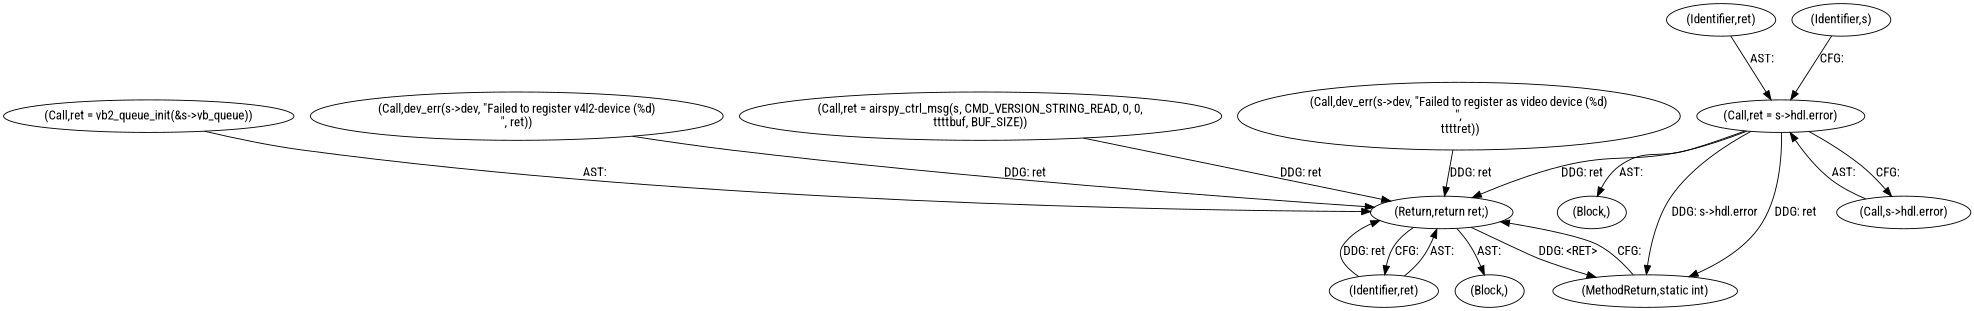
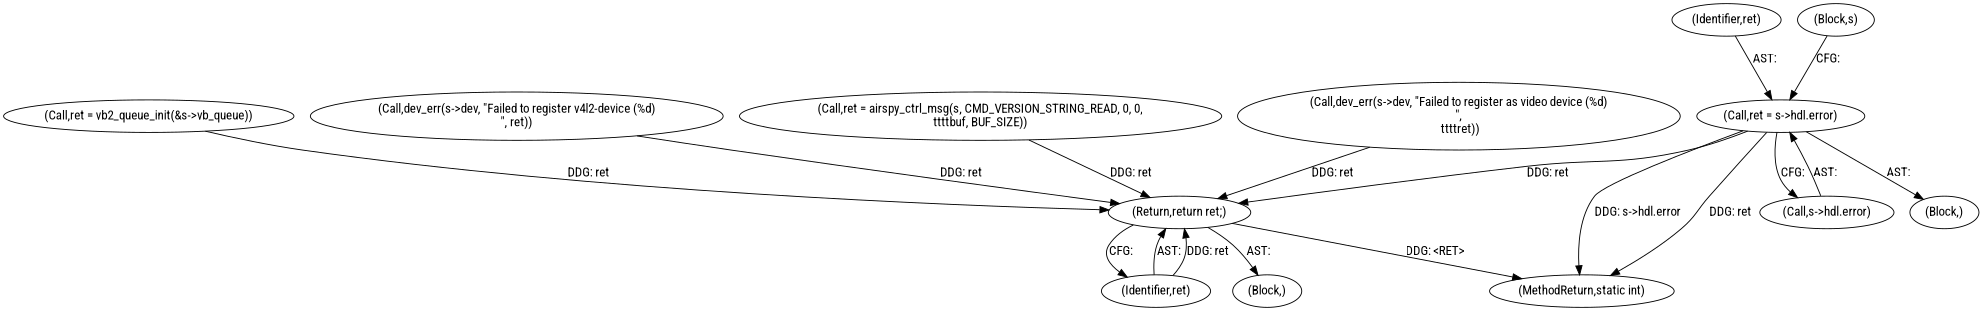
(1841, 20) -> (1836, 20)
(596, 173) -> (589, 173)
(1577, 237) -> none
